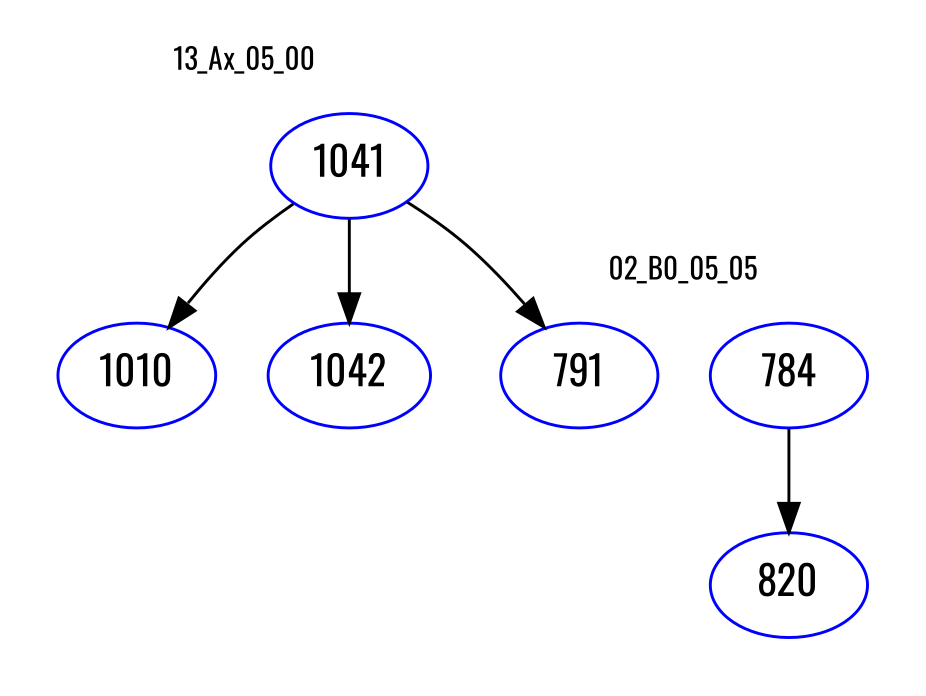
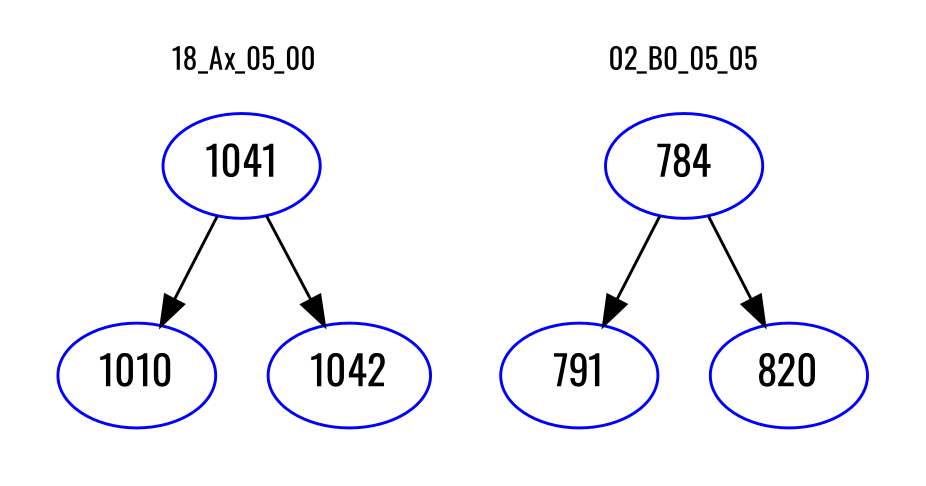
(245, 63) -> (245, 63)
(496, 273) -> (638, 258)
